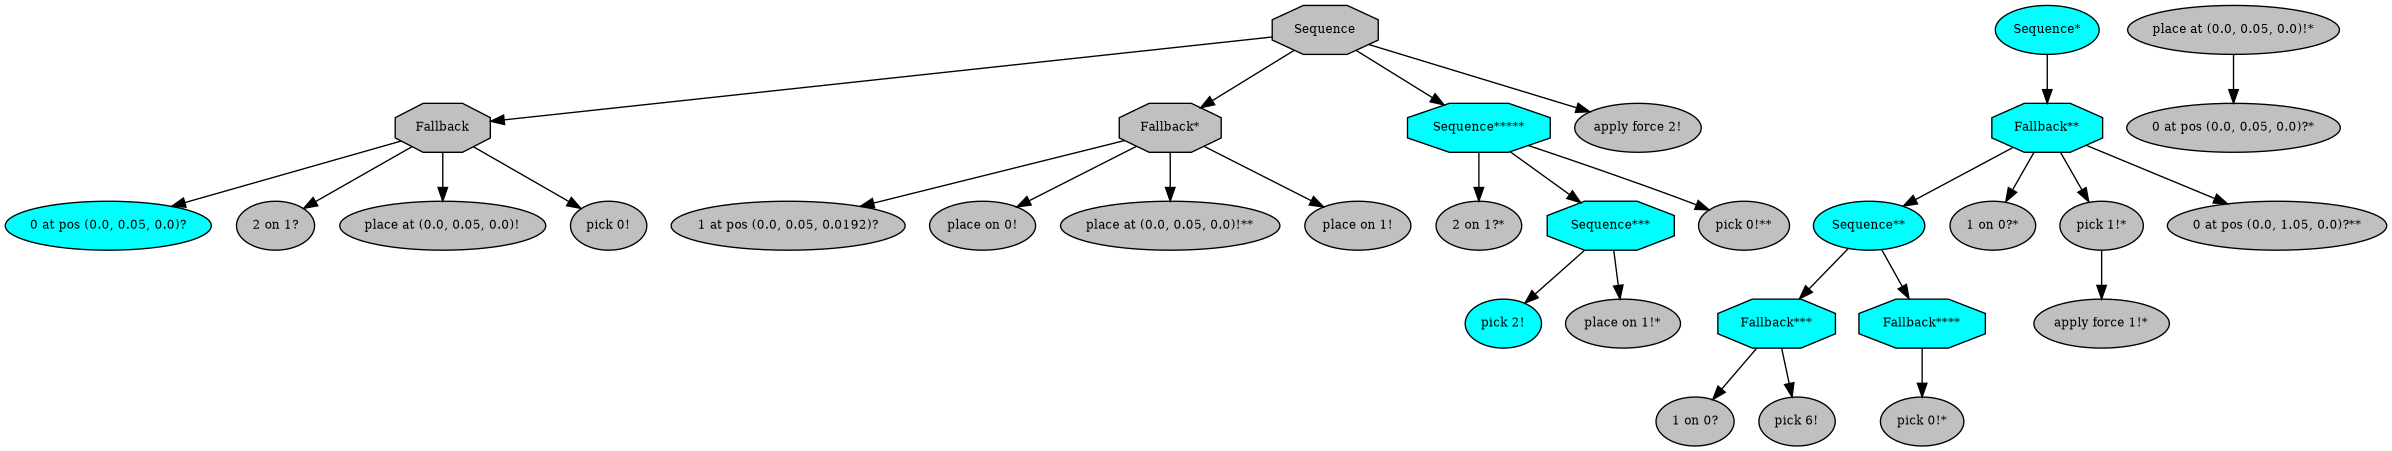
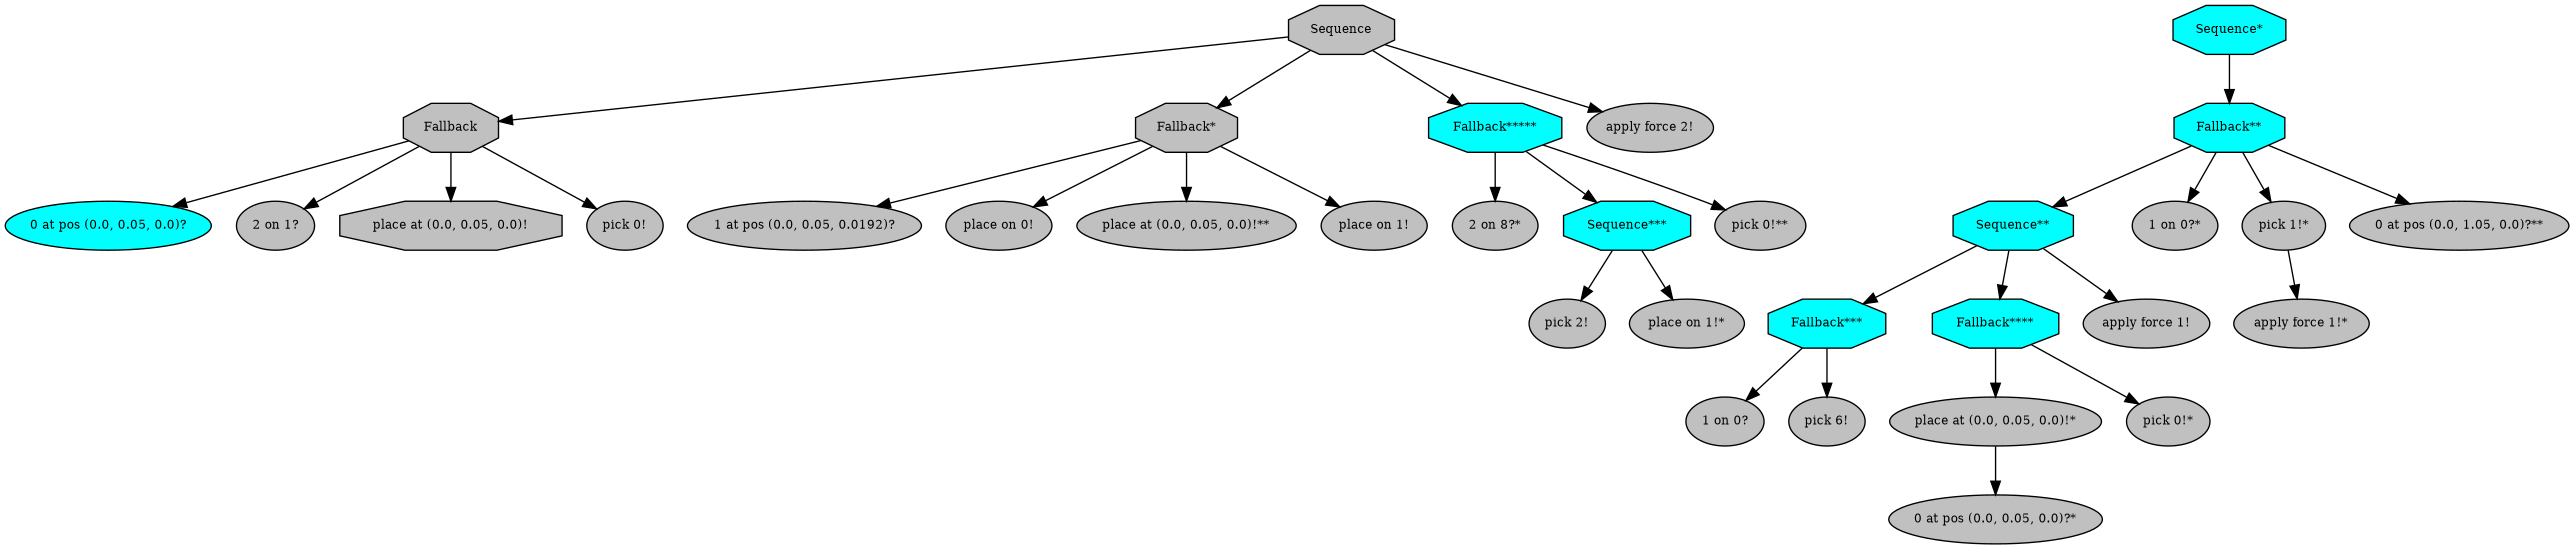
(2047, 30) -> (2229, 30)
(1479, 128) -> (1495, 128)
(443, 226) -> (451, 226)
(1479, 226) -> (1495, 226)
(1869, 226) -> (2013, 226)
(1503, 324) -> (1567, 324)
none -> (2146, 324)
none -> (1996, 366)
